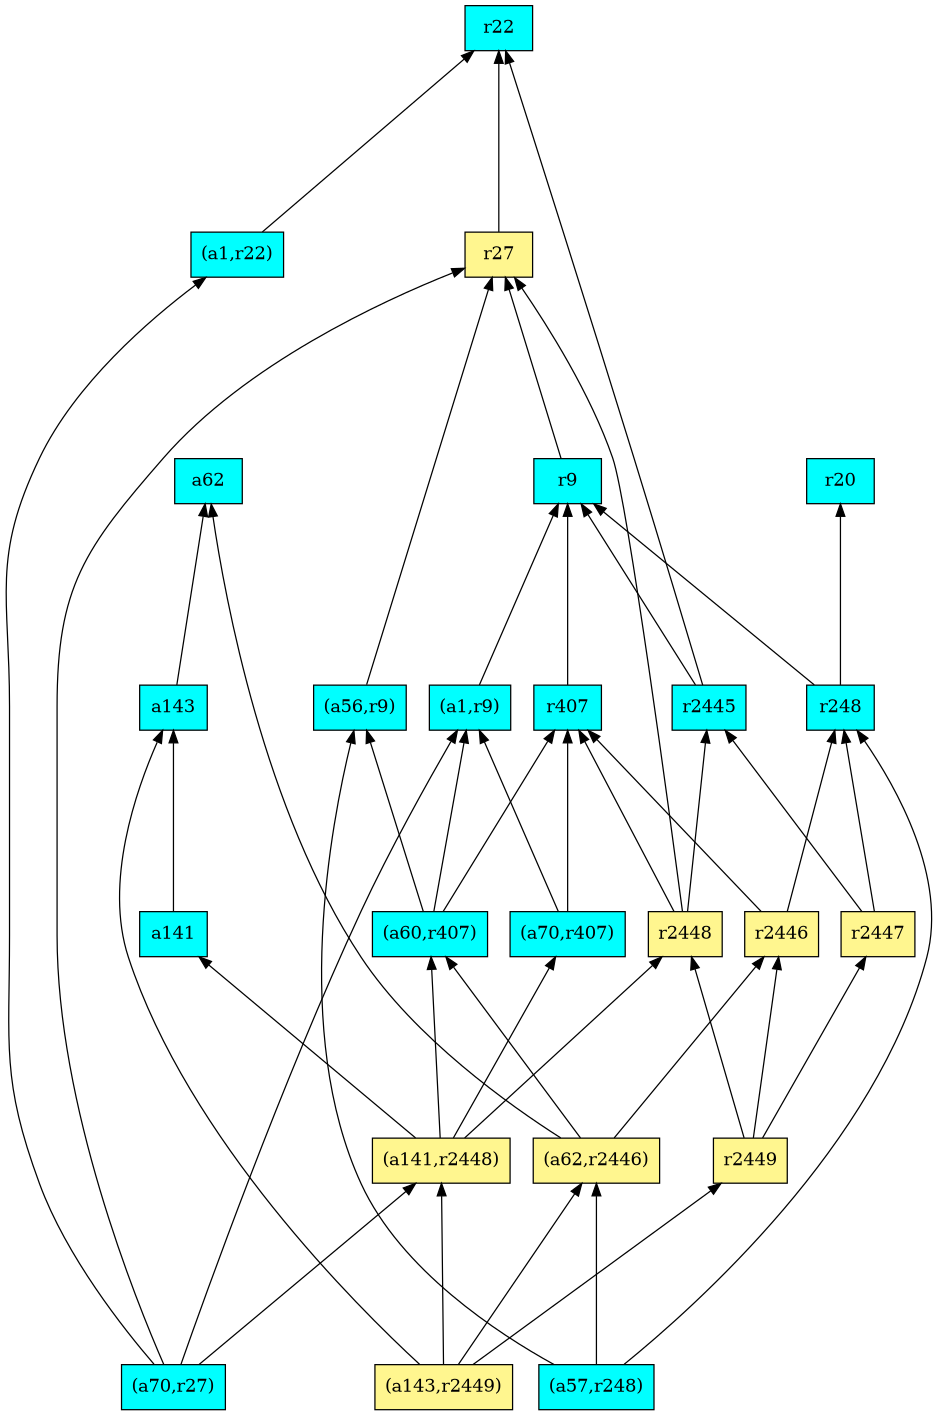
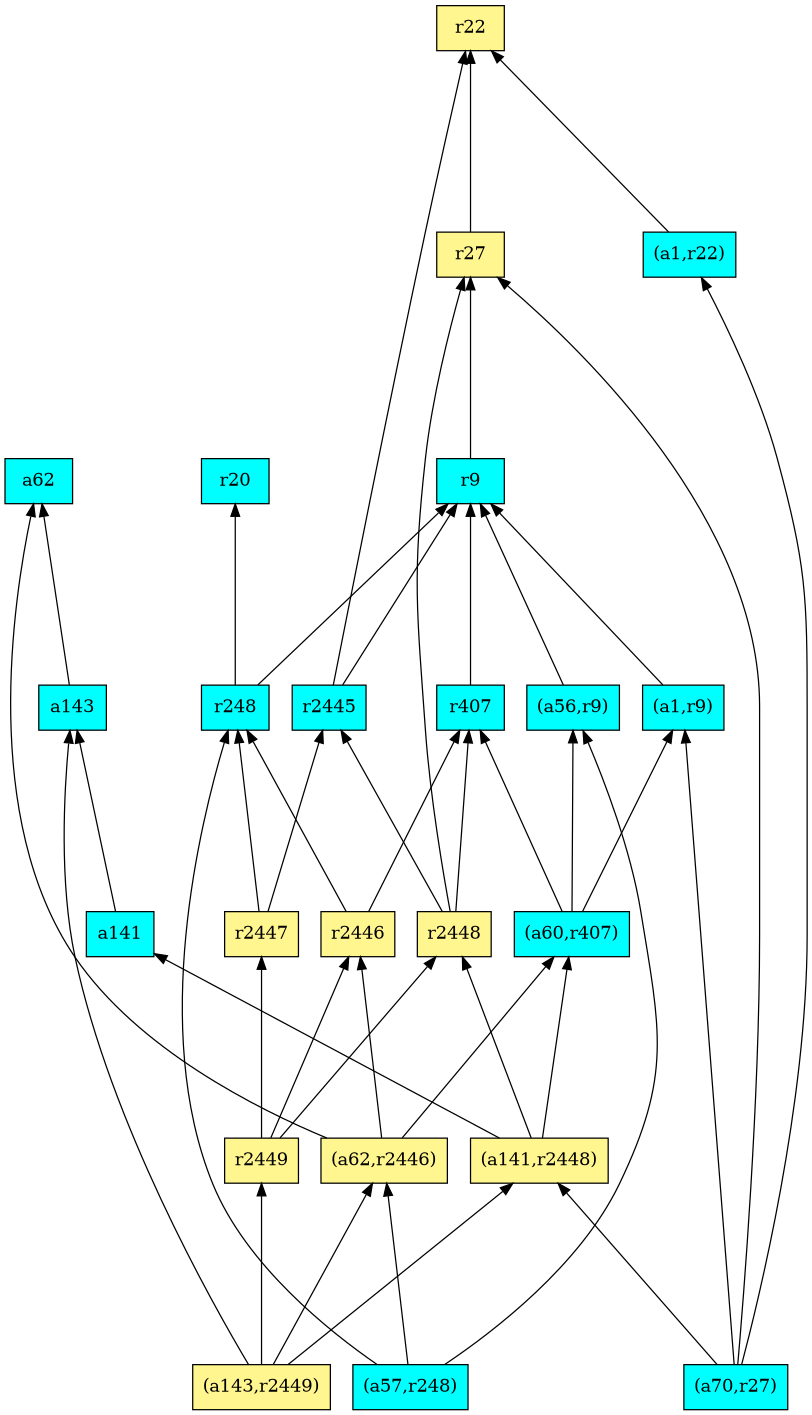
(499, 28) -> (471, 28)
(427, 487) -> (524, 600)
(568, 934) -> none
